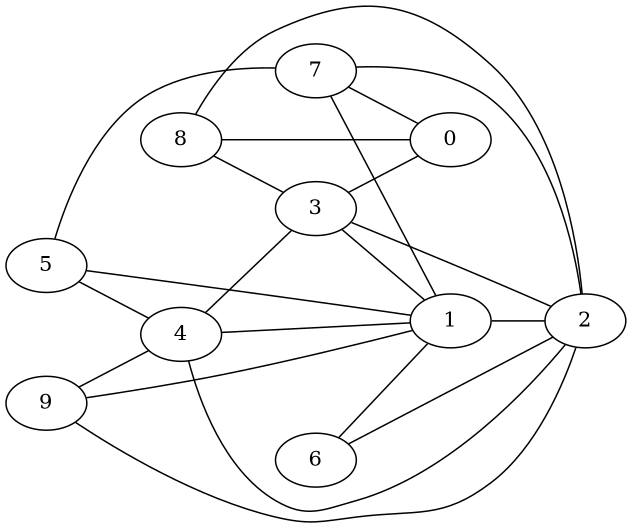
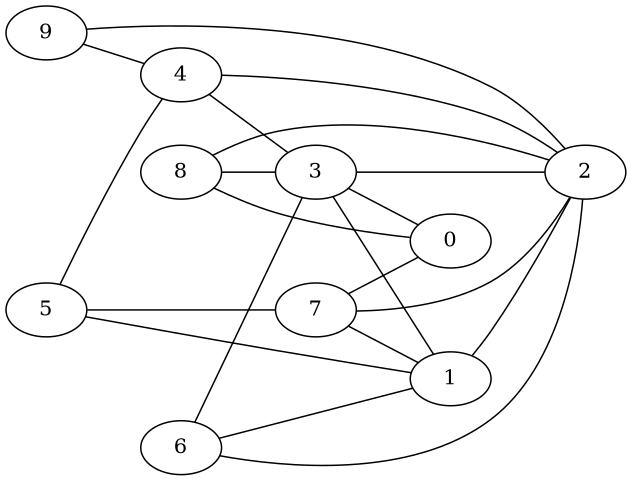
none -> (243, 321)
(316, 328) -> none
(251, 369) -> none
